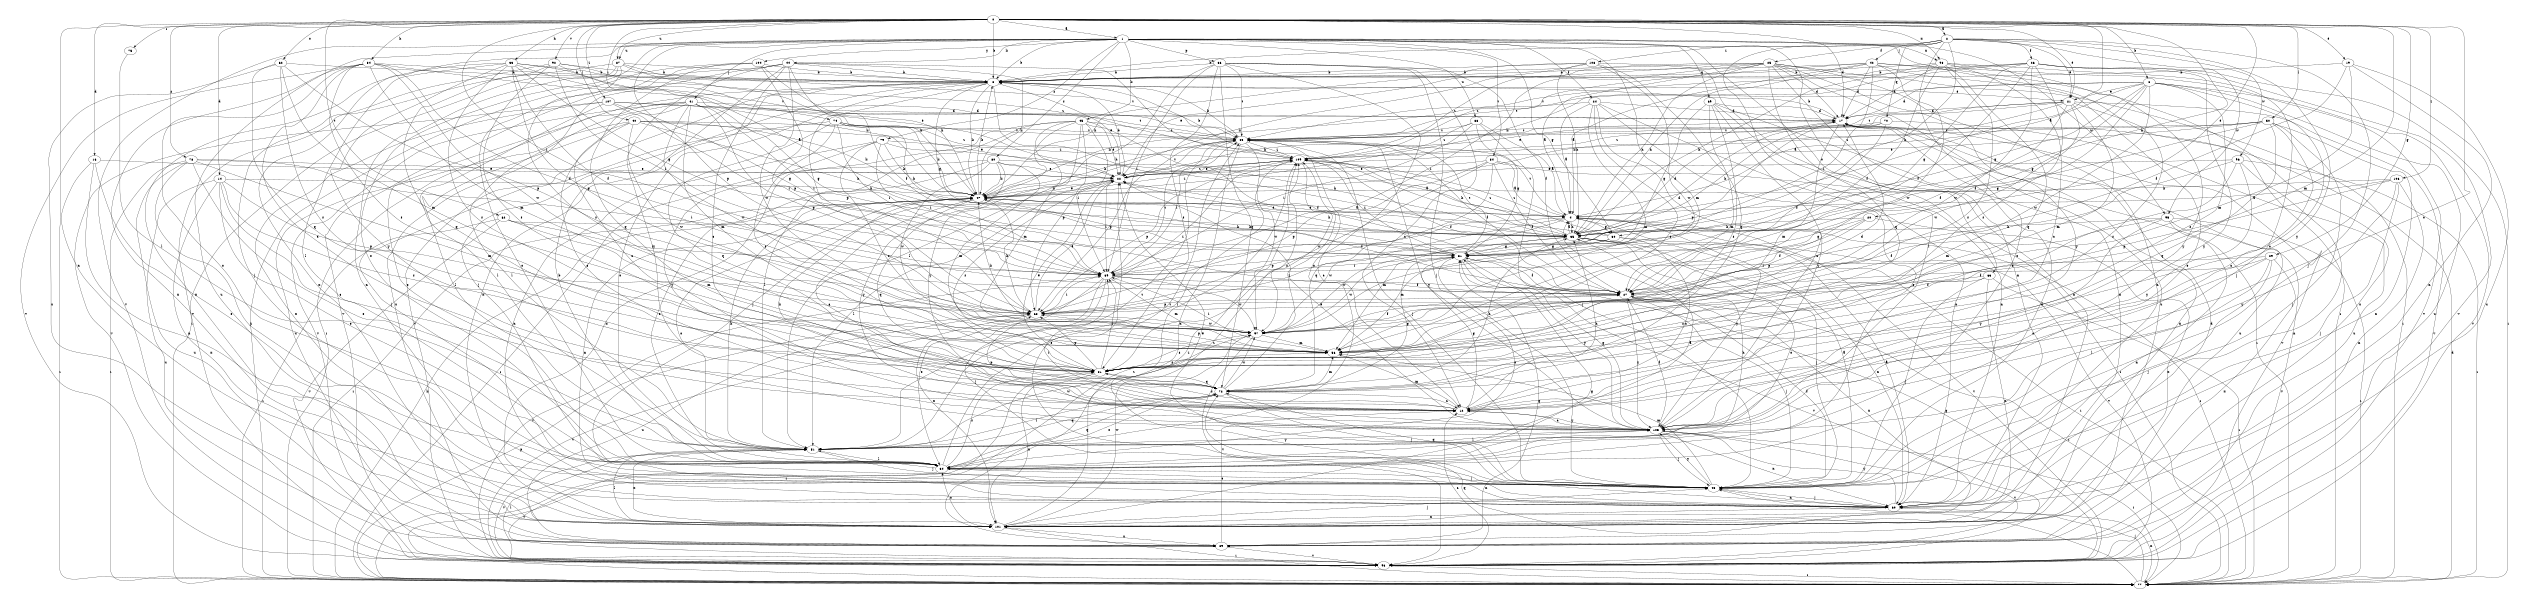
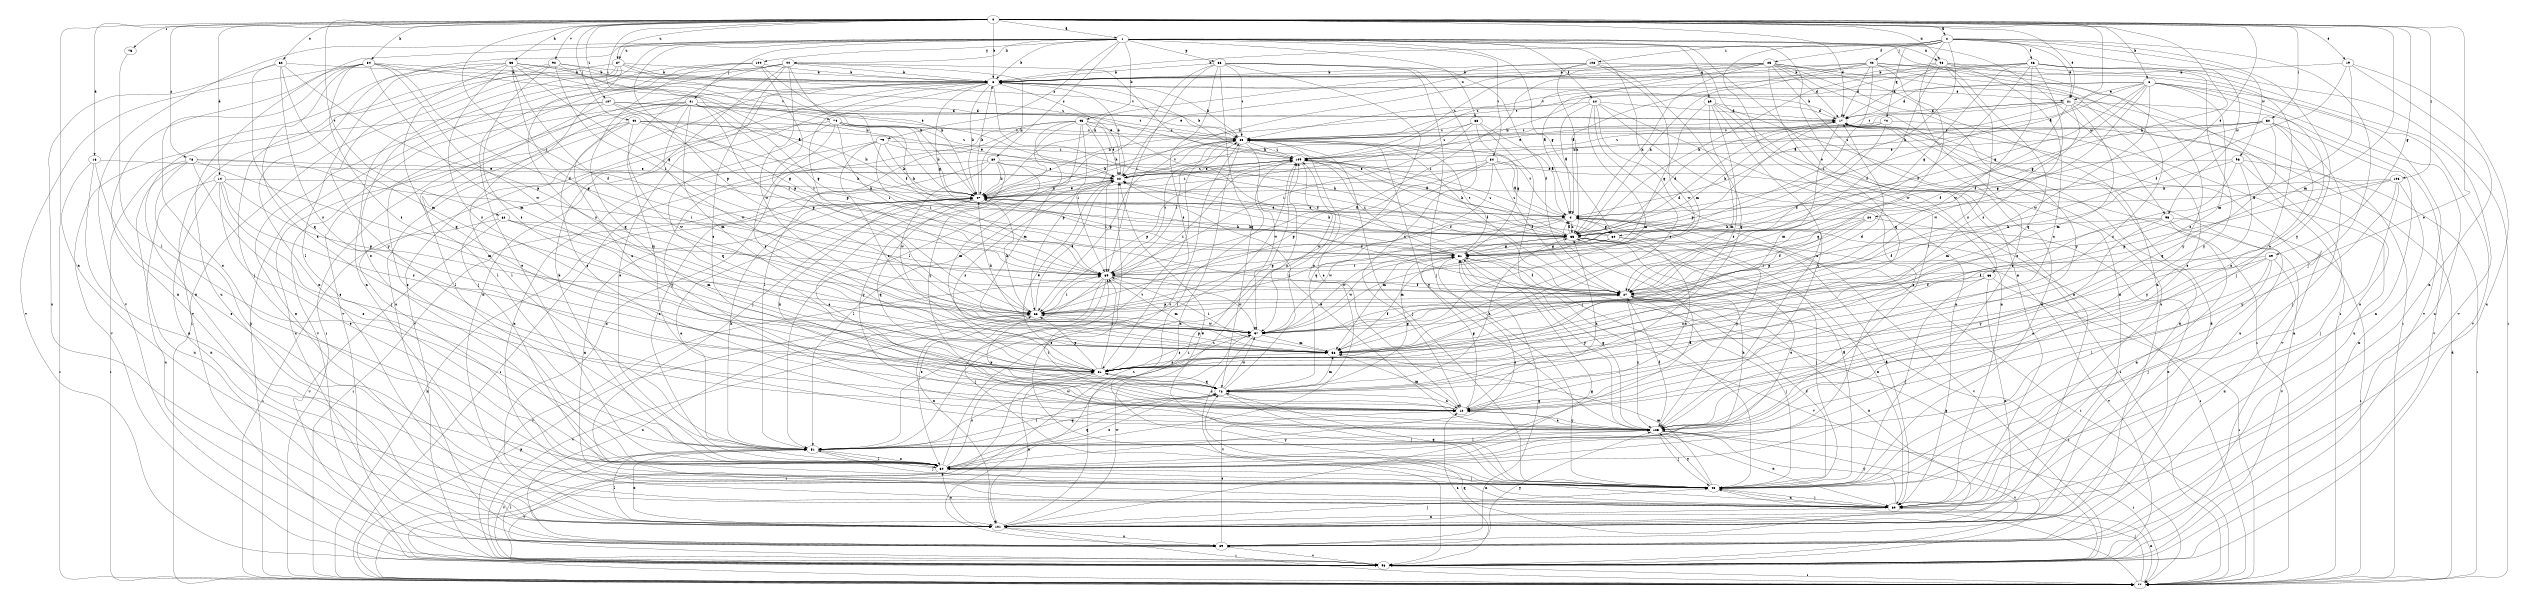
none -> (876, 457)
none -> (1460, 542)
